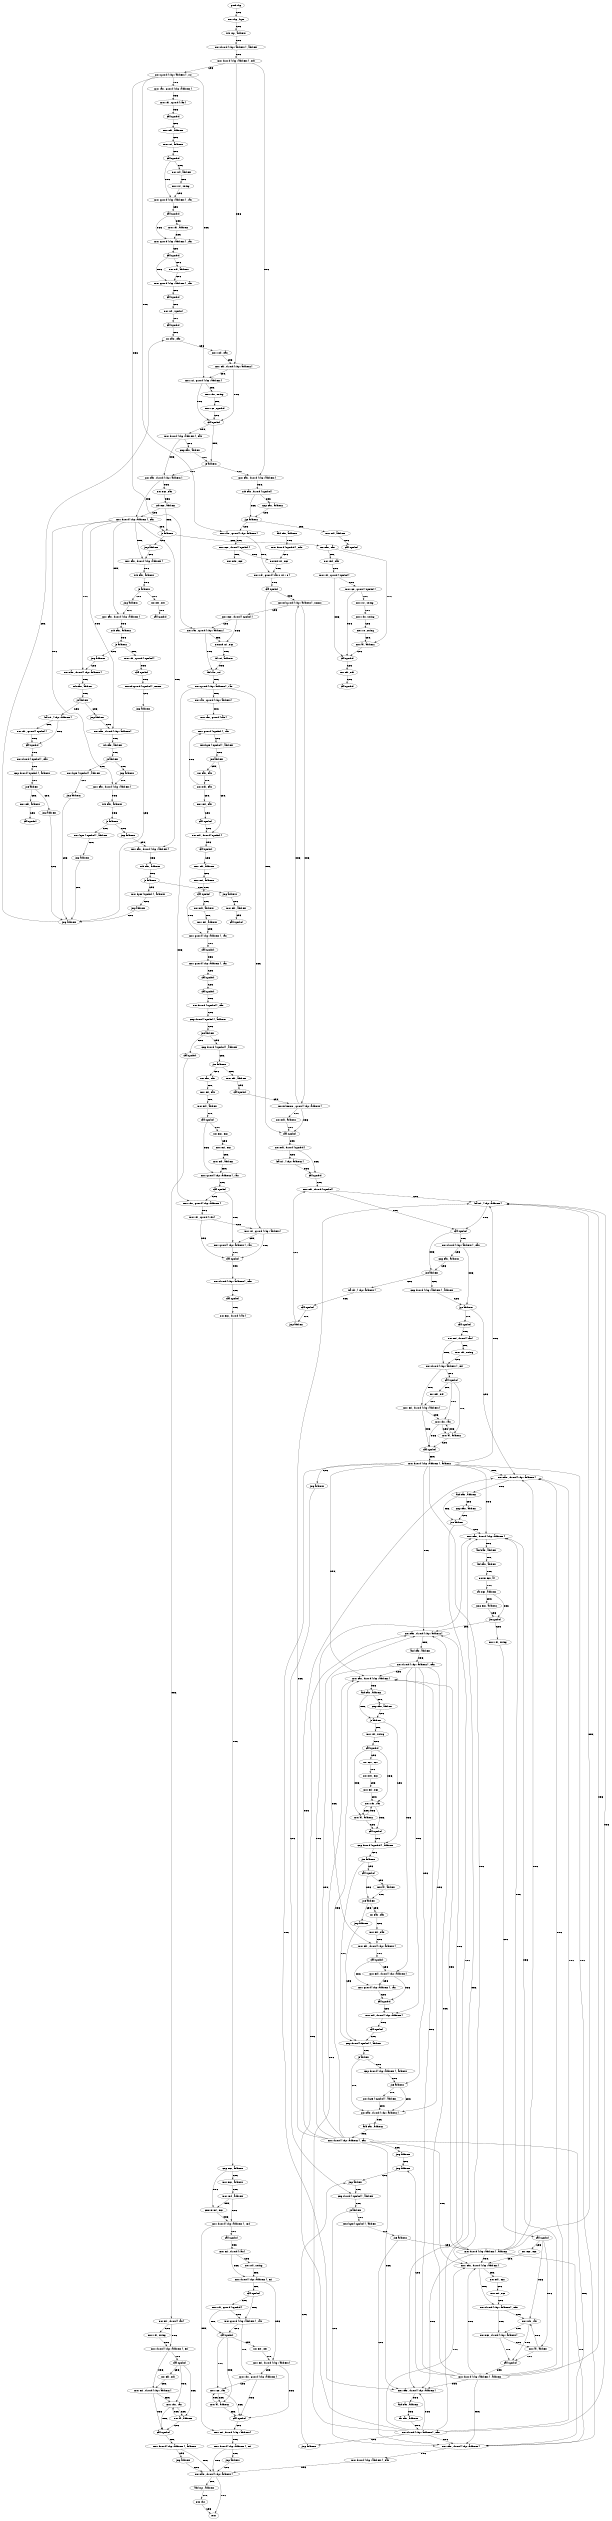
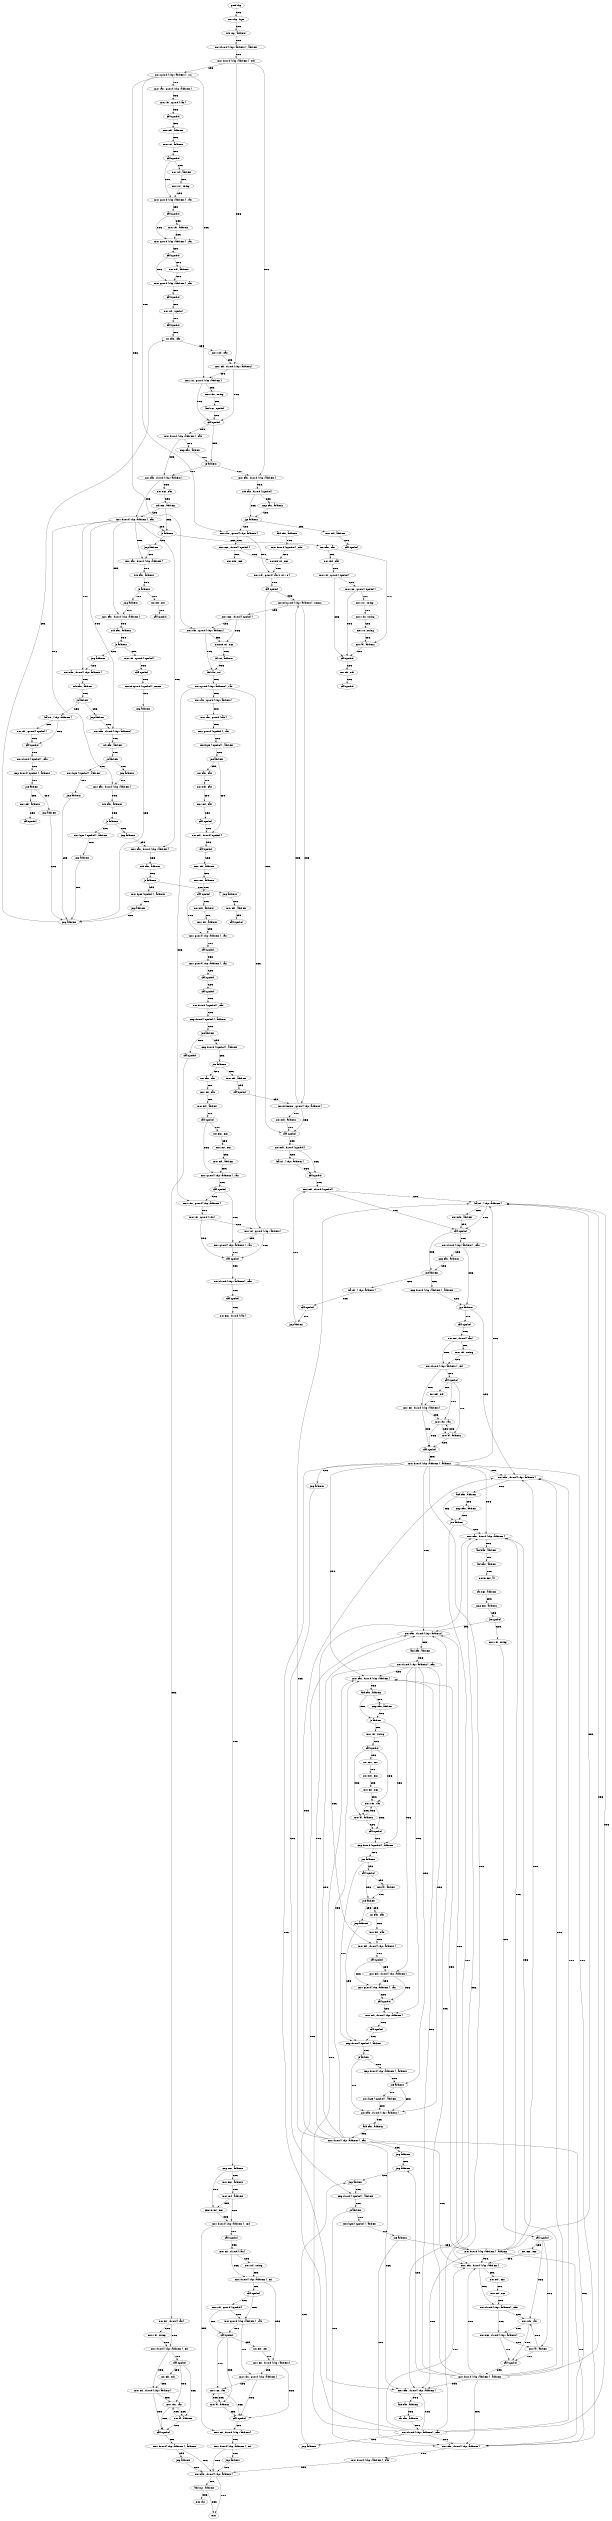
(215, 408) -> (215, 408)
(189, 759) -> (214, 724)
none -> (462, 1217)
(487, 1584) -> none
(503, 1603) -> none
(205, 2495) -> (205, 2495)
(205, 2509) -> (211, 2501)
